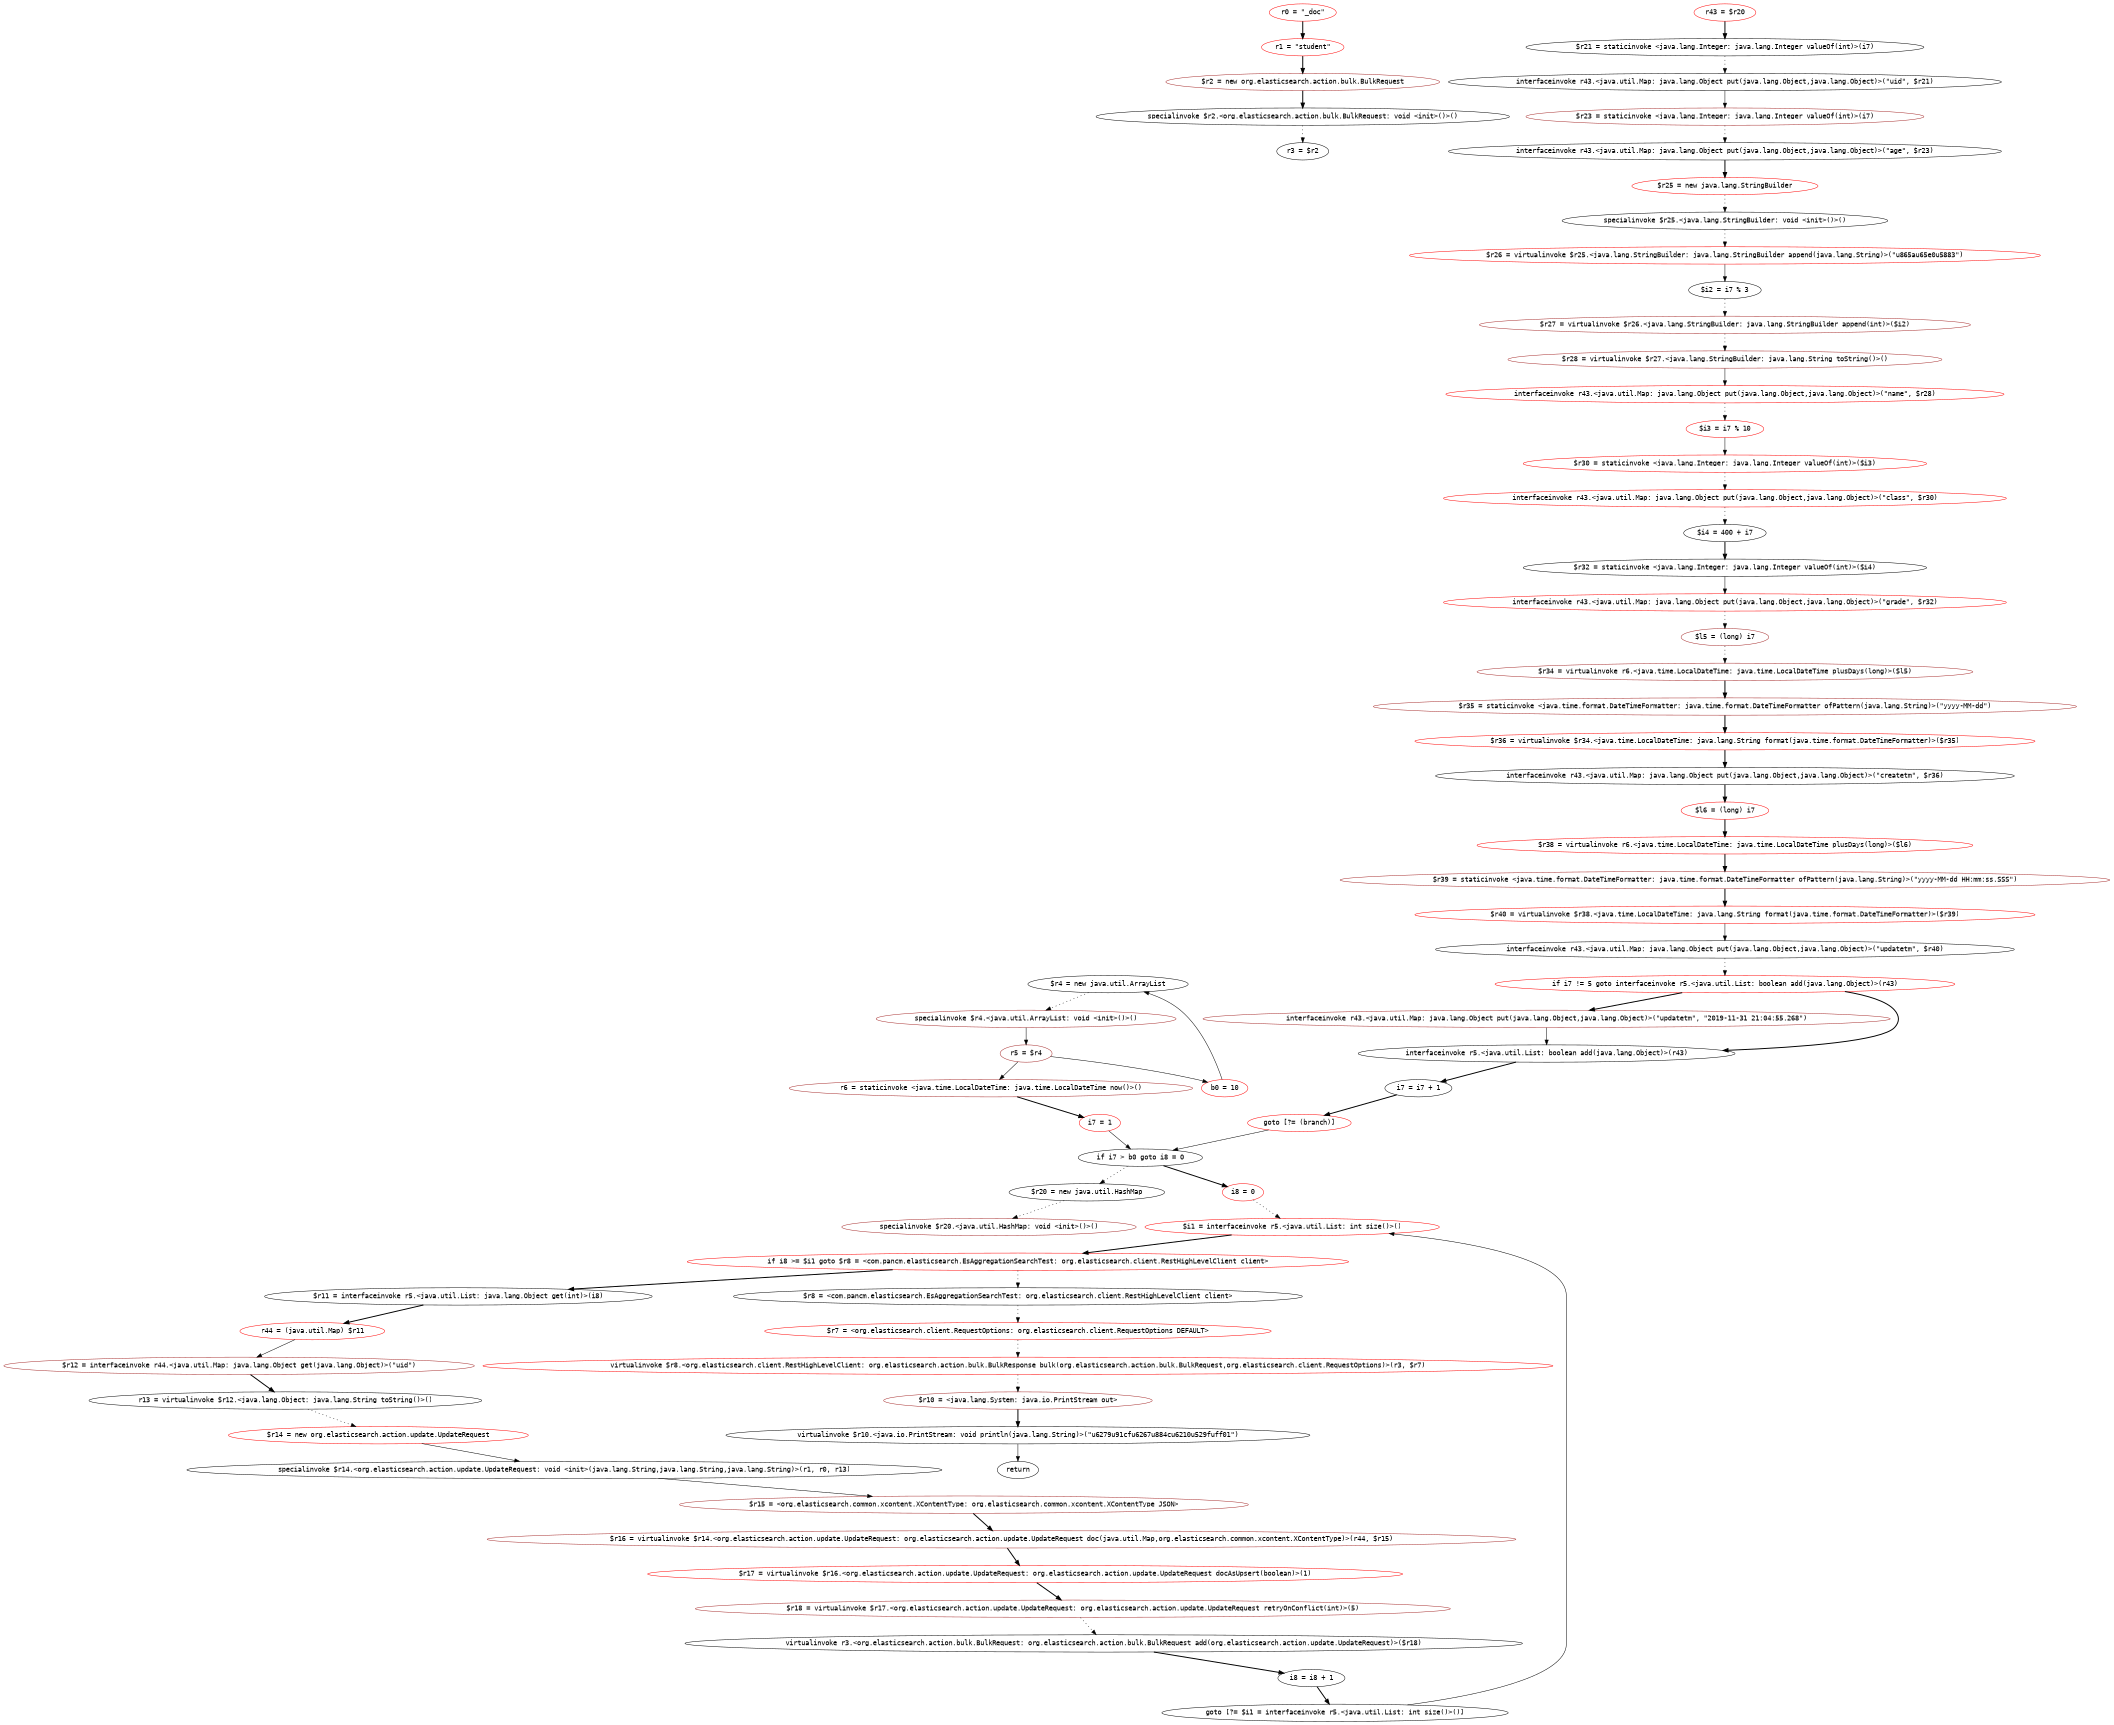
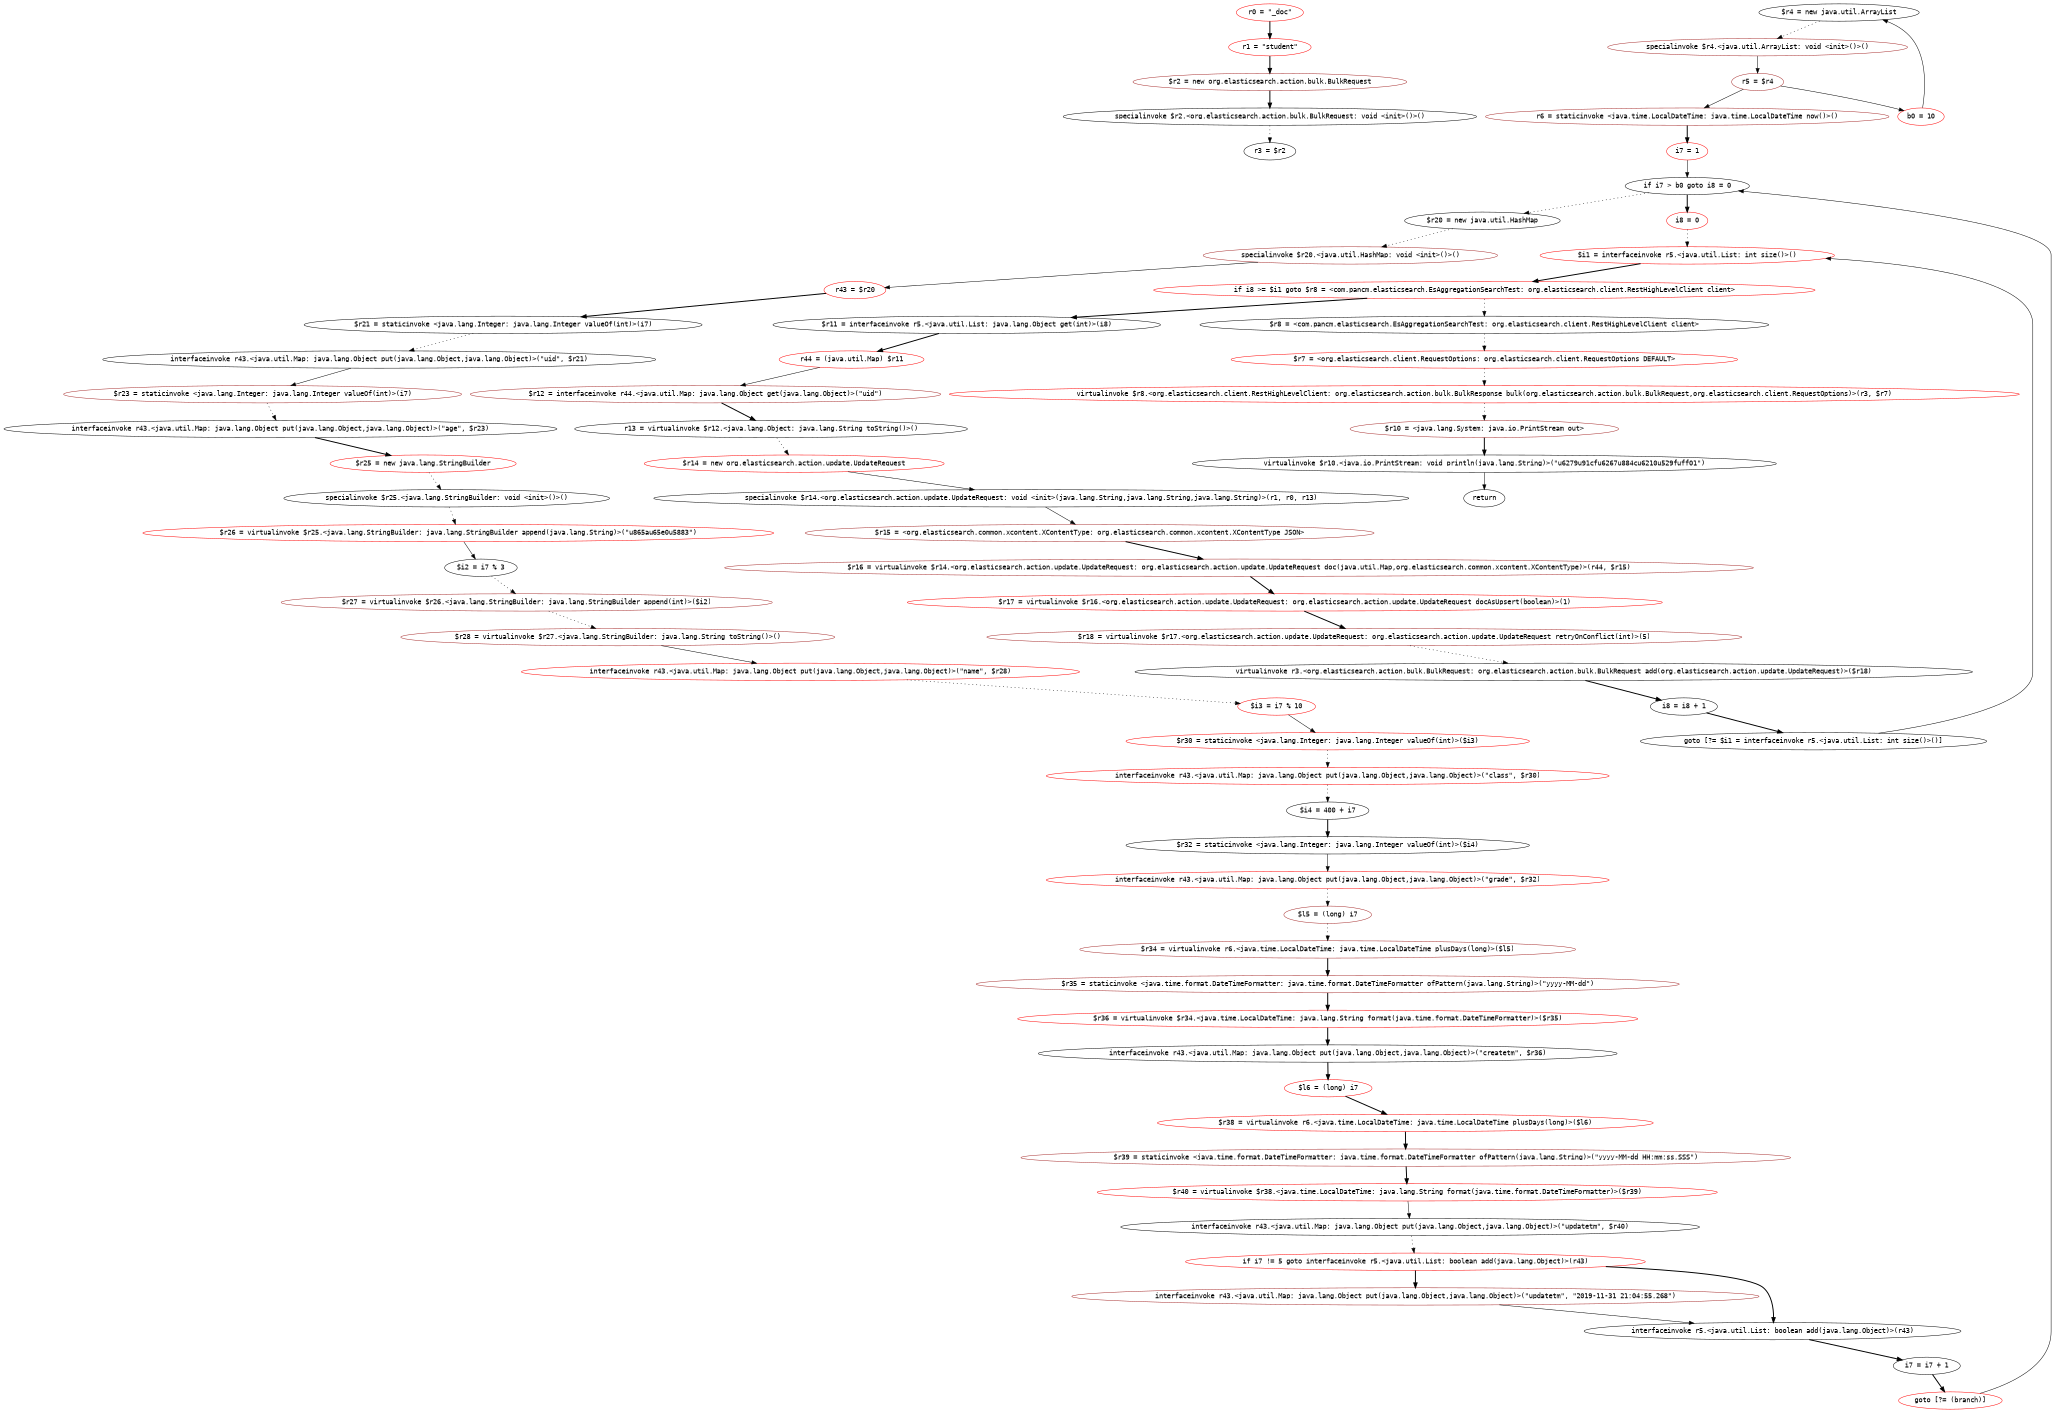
none -> (1074, 275)
